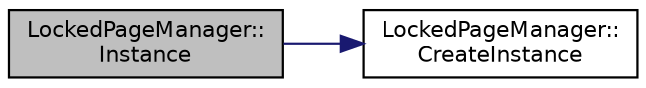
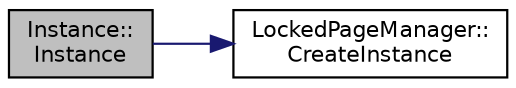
(146, 44) -> (81, 44)
